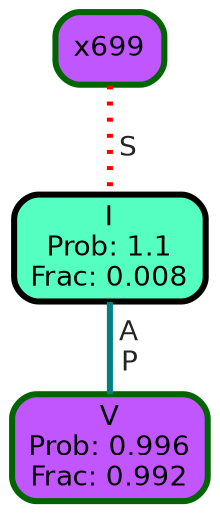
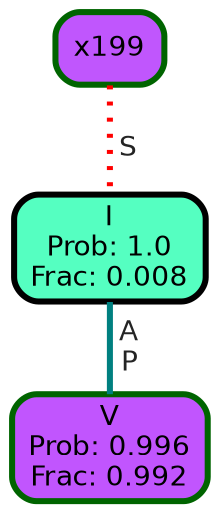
(110, 48) -> (110, 48)
(110, 248) -> (110, 248)
